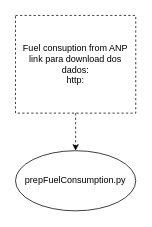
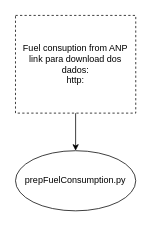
(75, 129) -> (75, 129)
